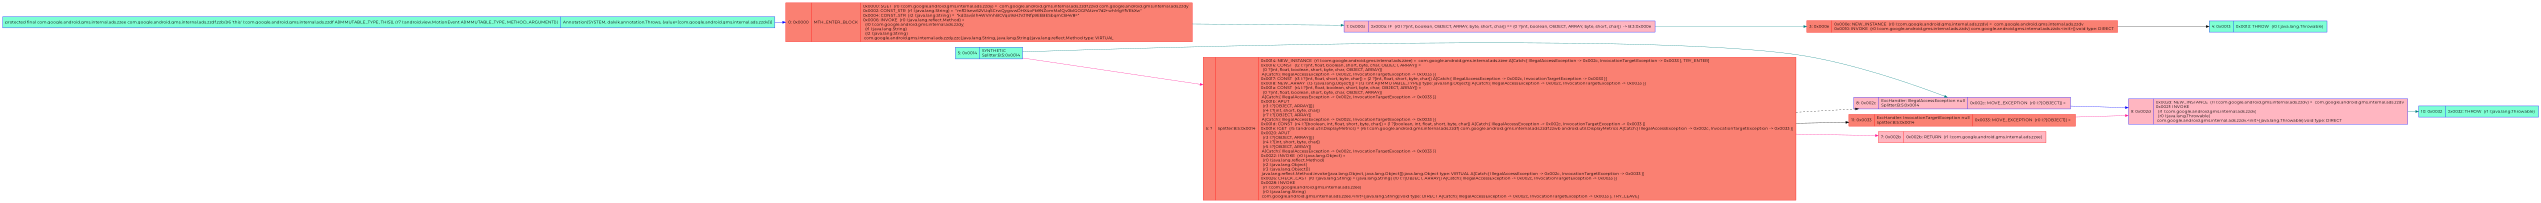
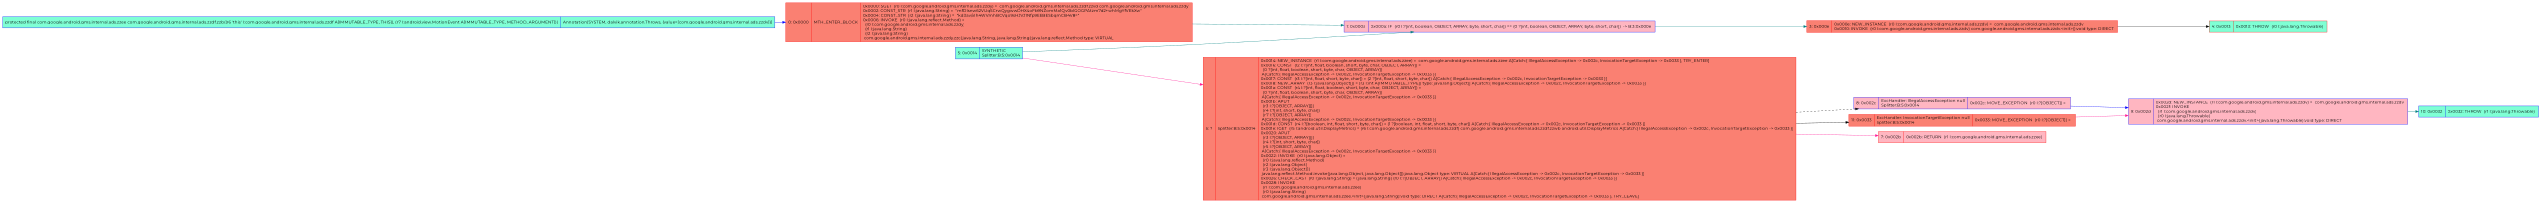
(2268, 27) -> (2268, 27)
(1487, 43) -> (1217, 43)
